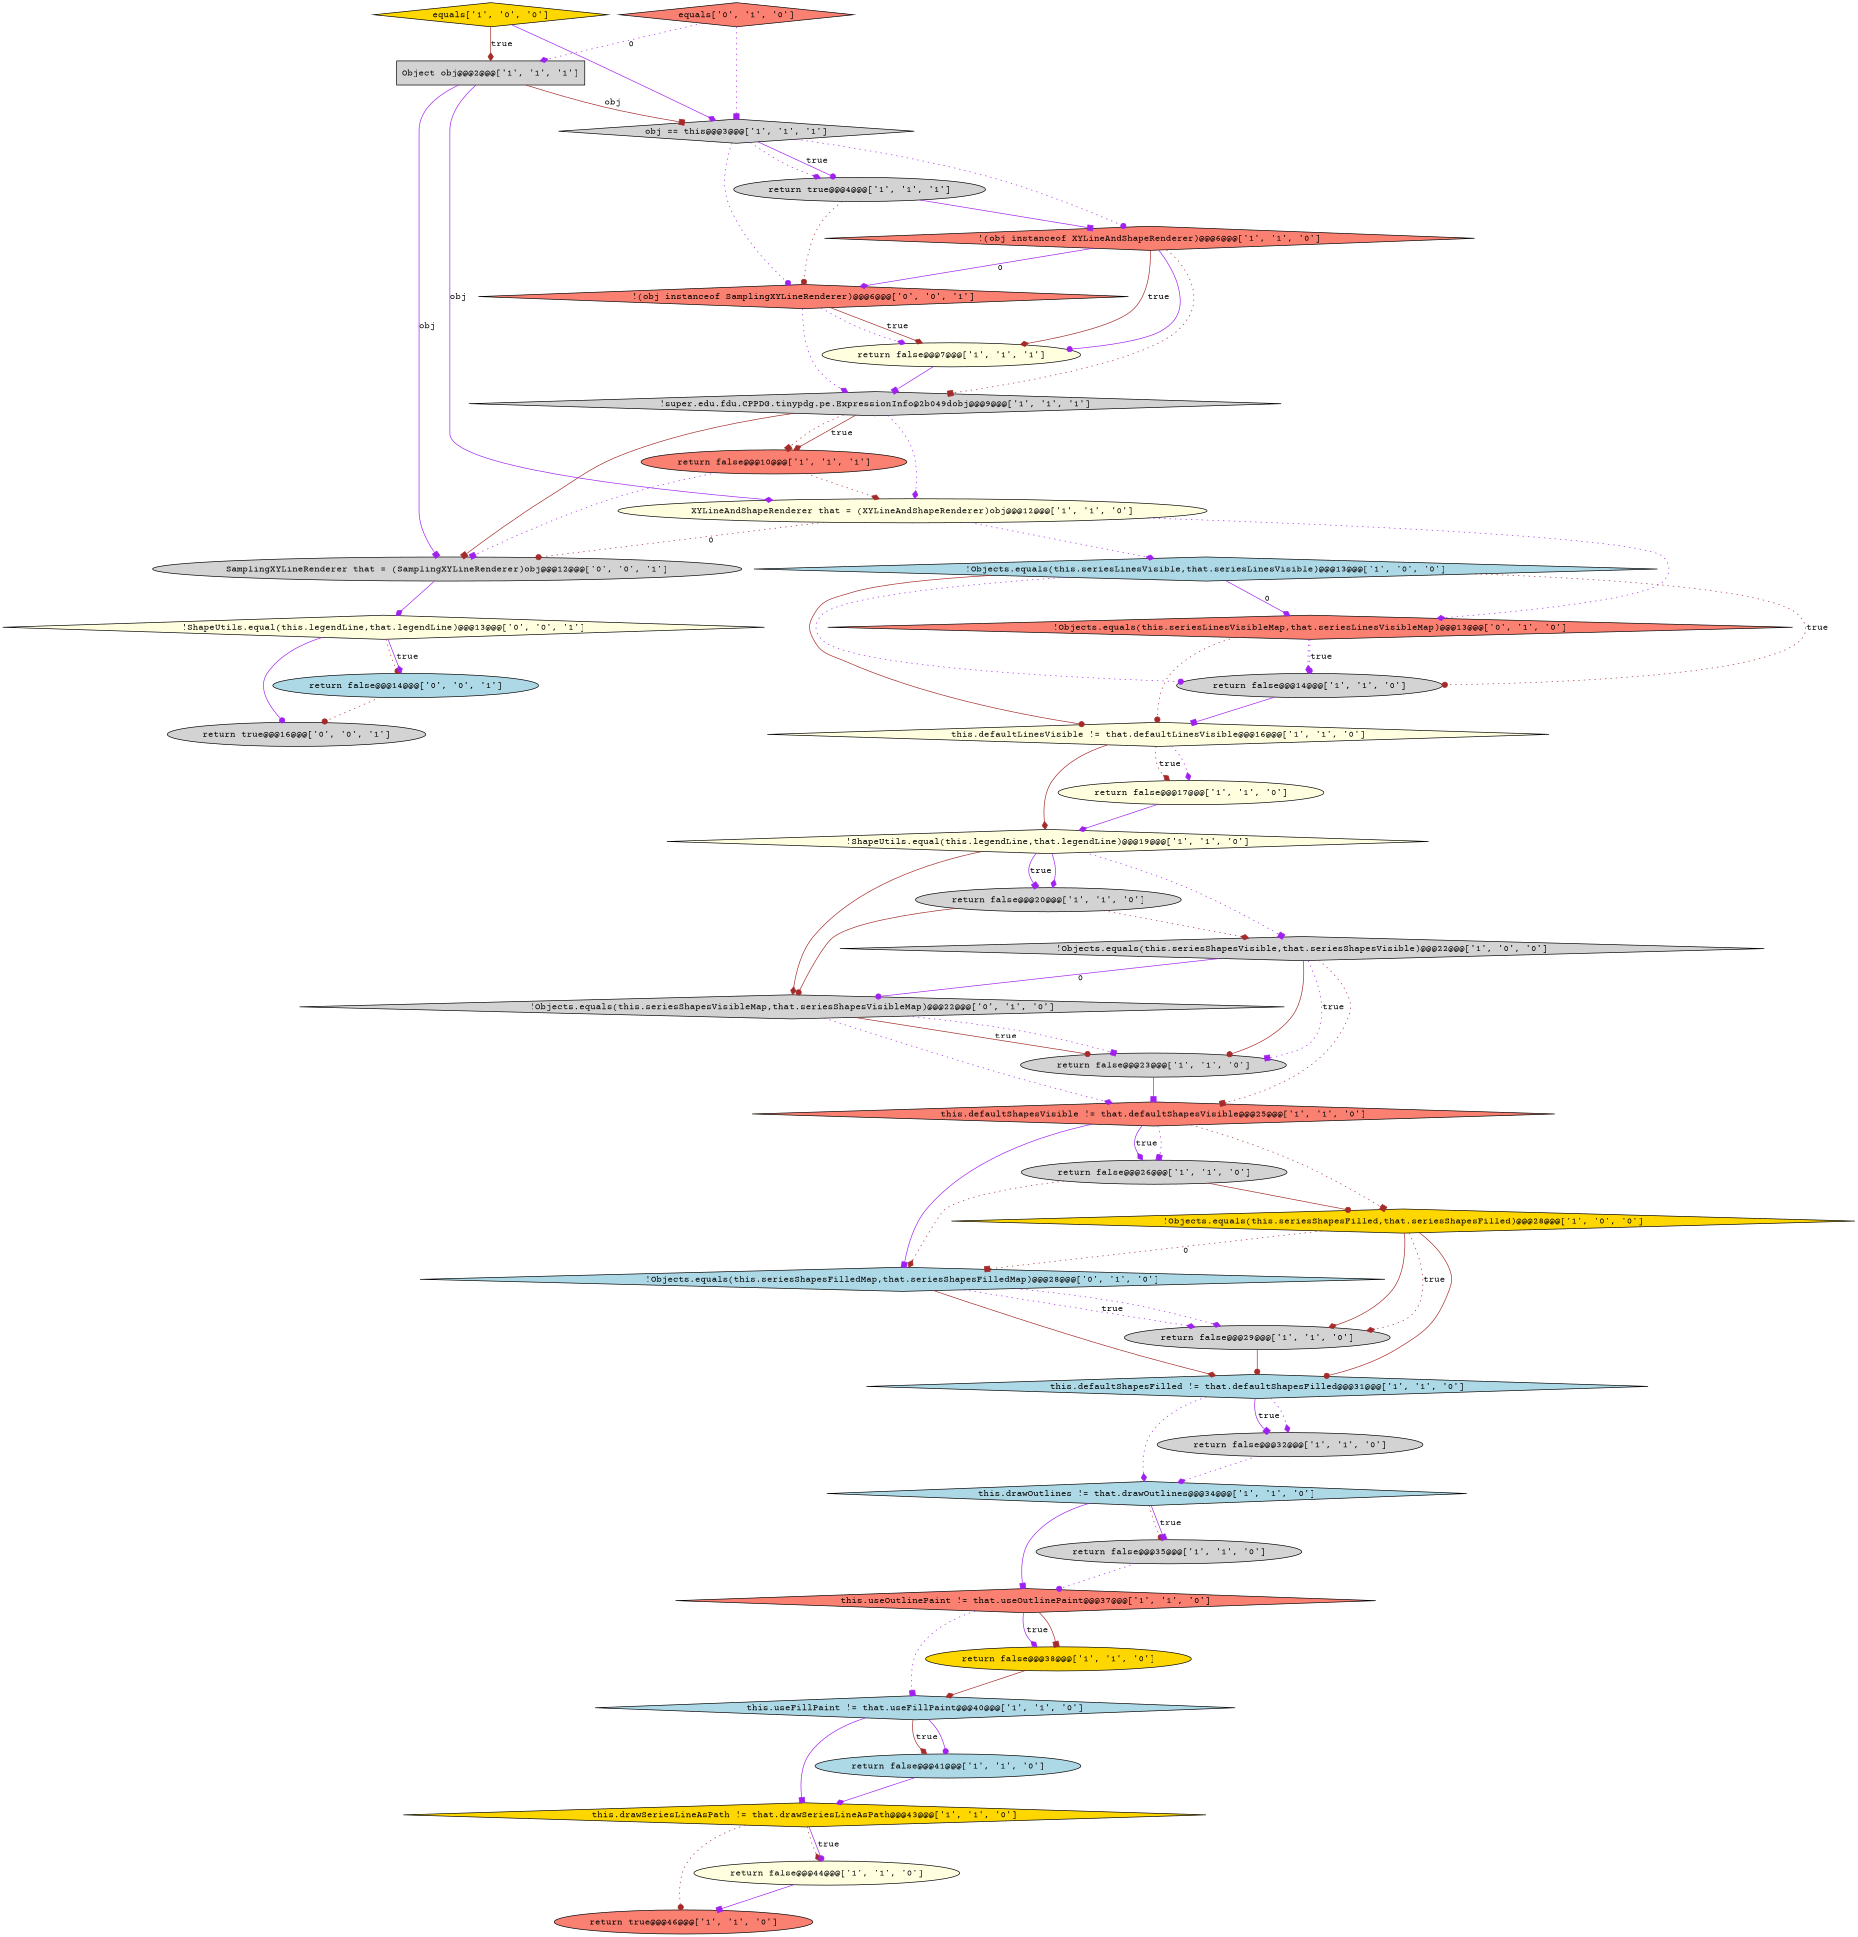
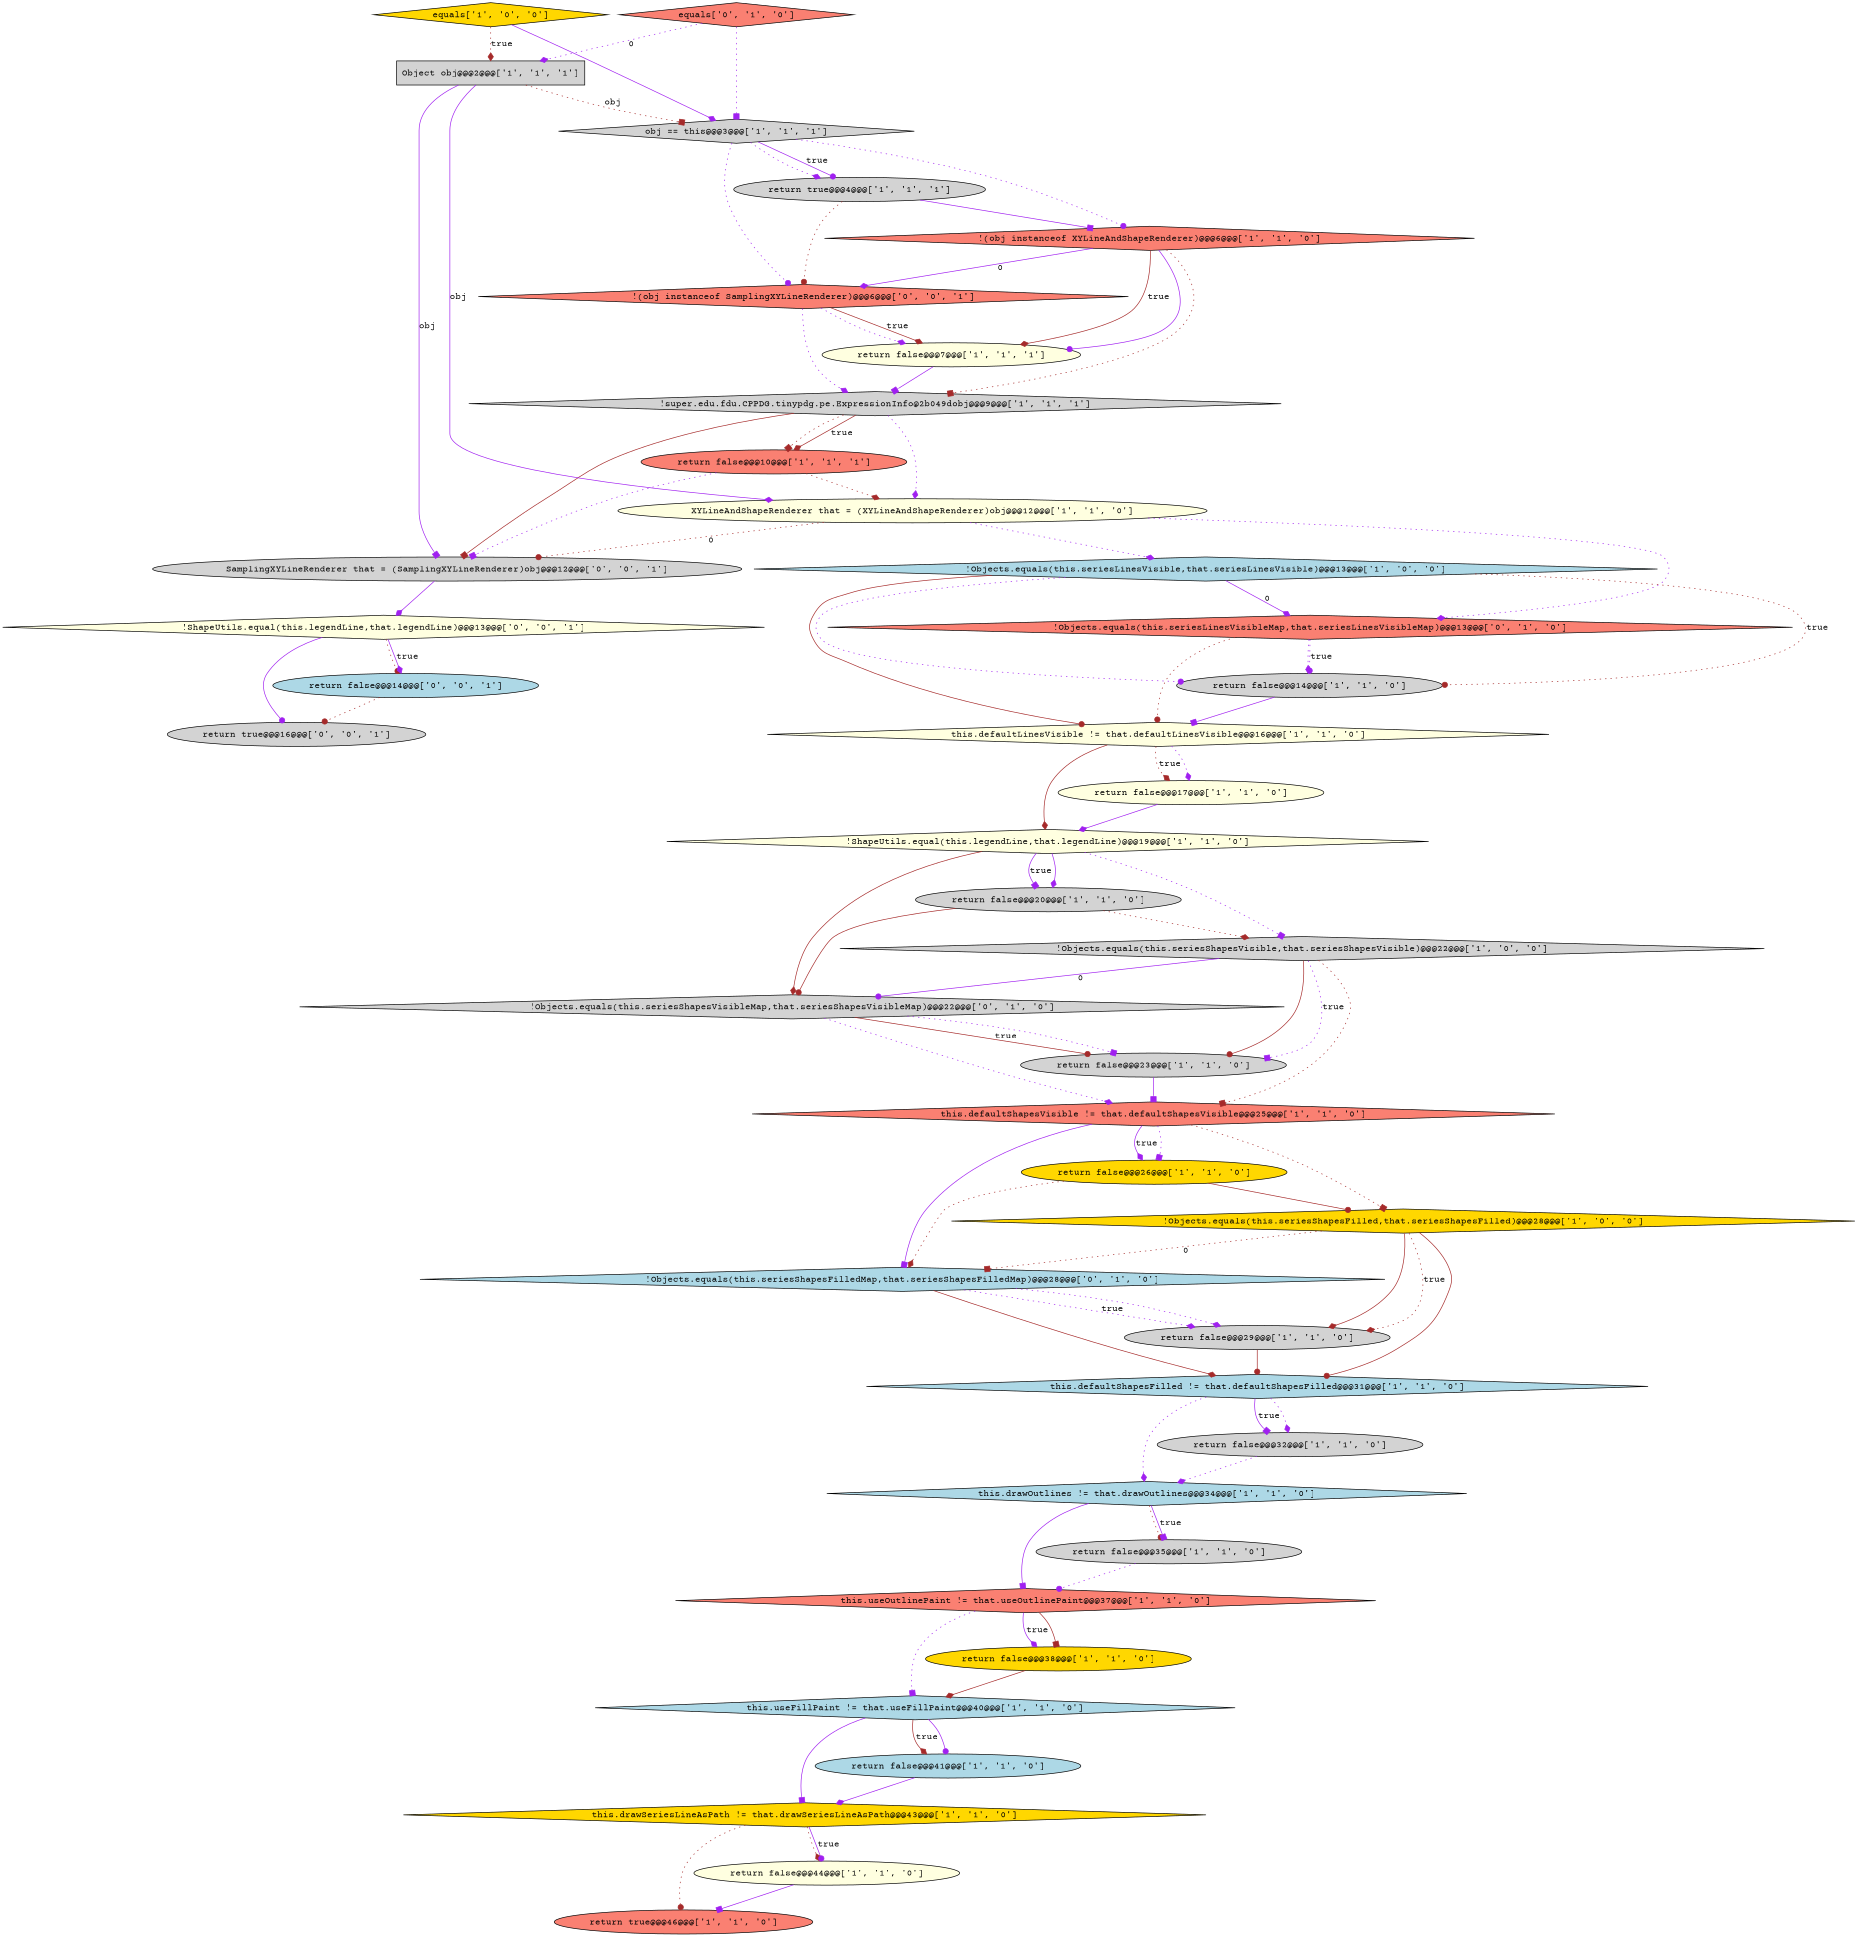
(491, 40) -> (491, 40)
(601, 106) -> (601, 106)
(1154, 1172) -> (1154, 1172)
